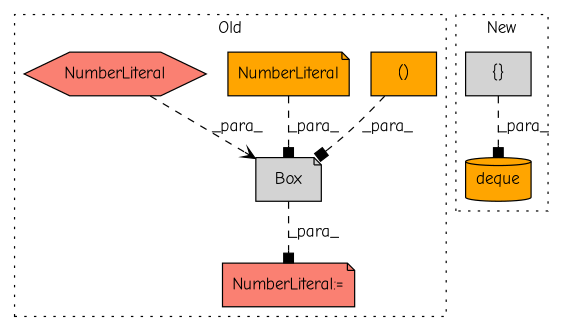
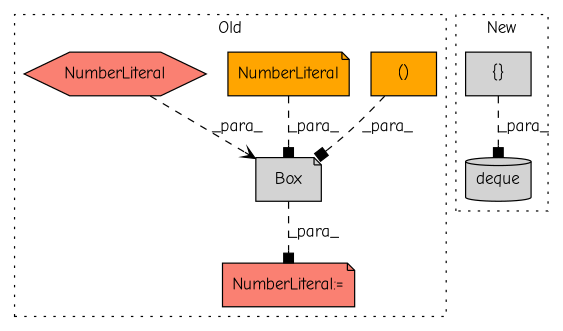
(498, 179) -> (498, 179)
